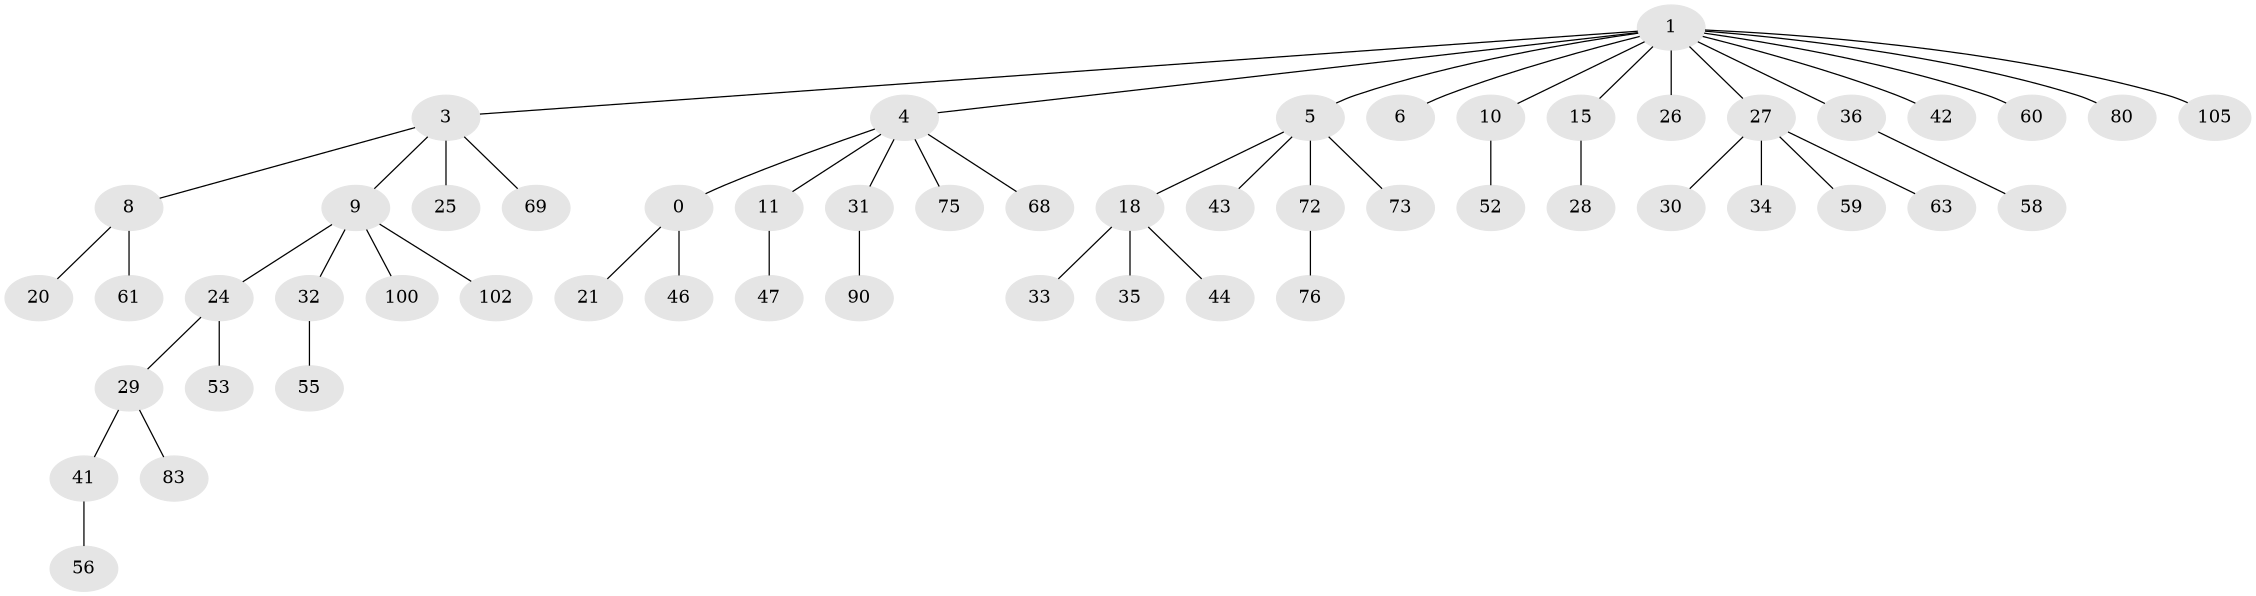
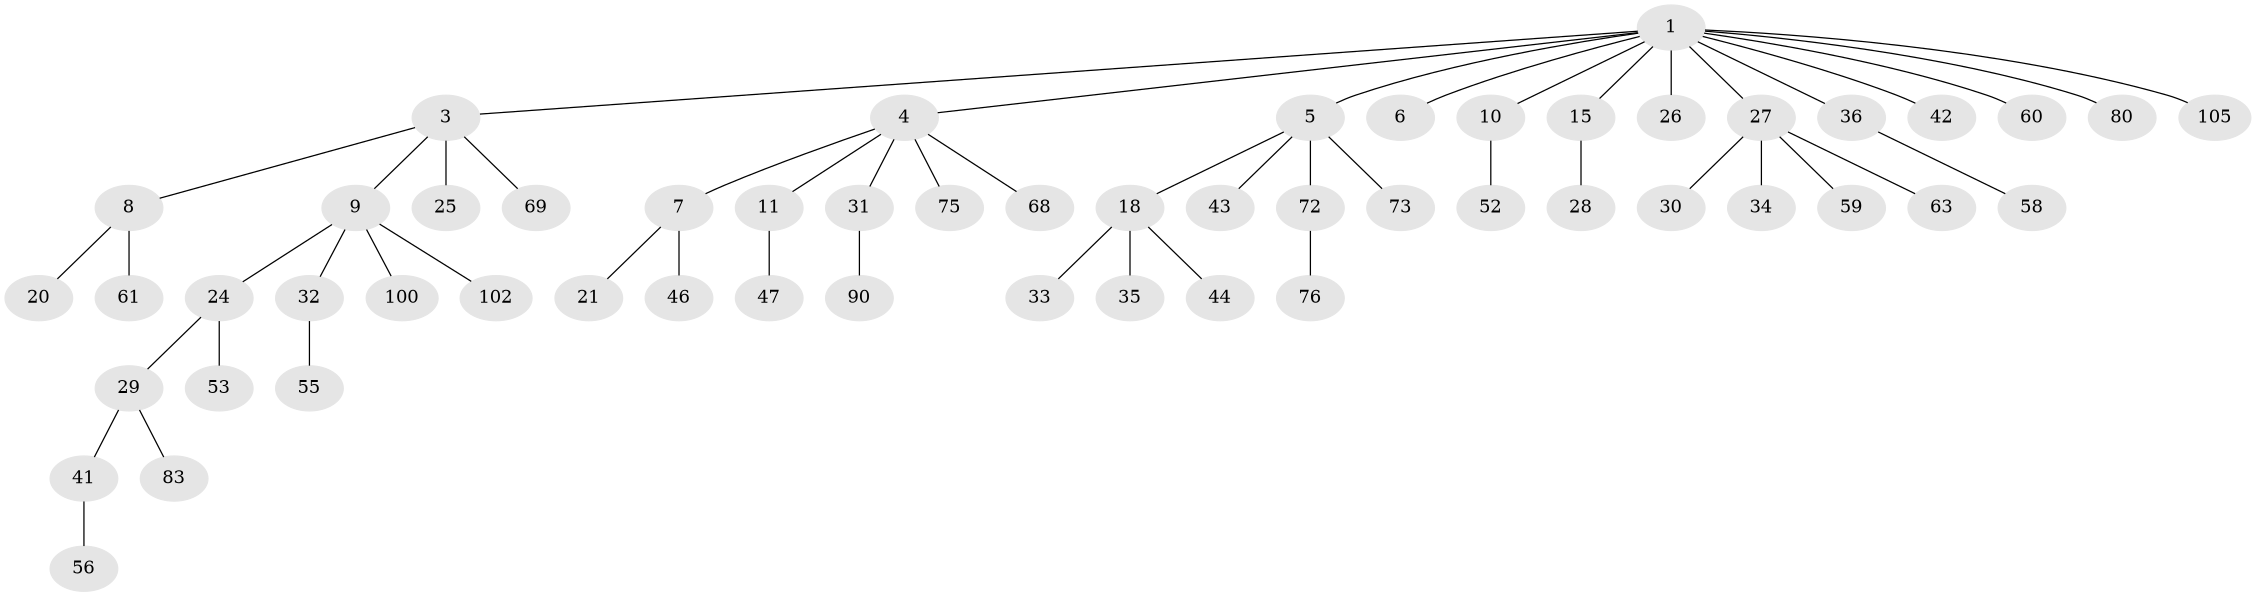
(679, 208) -> (679, 208)
